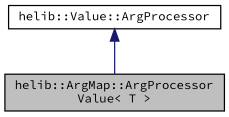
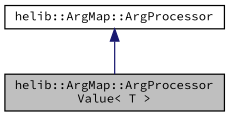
(115, 17) -> (115, 17)
